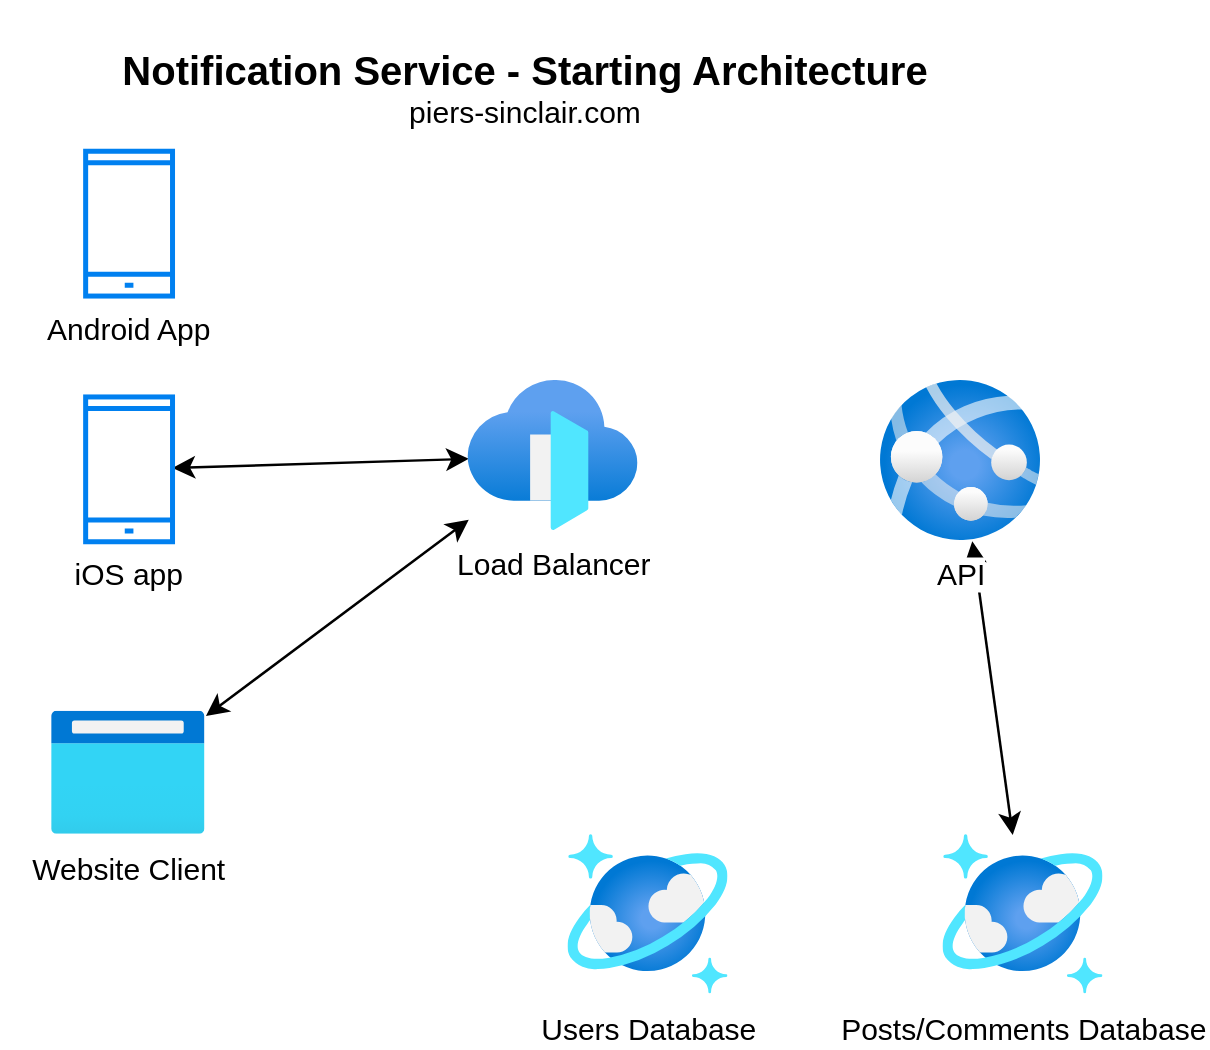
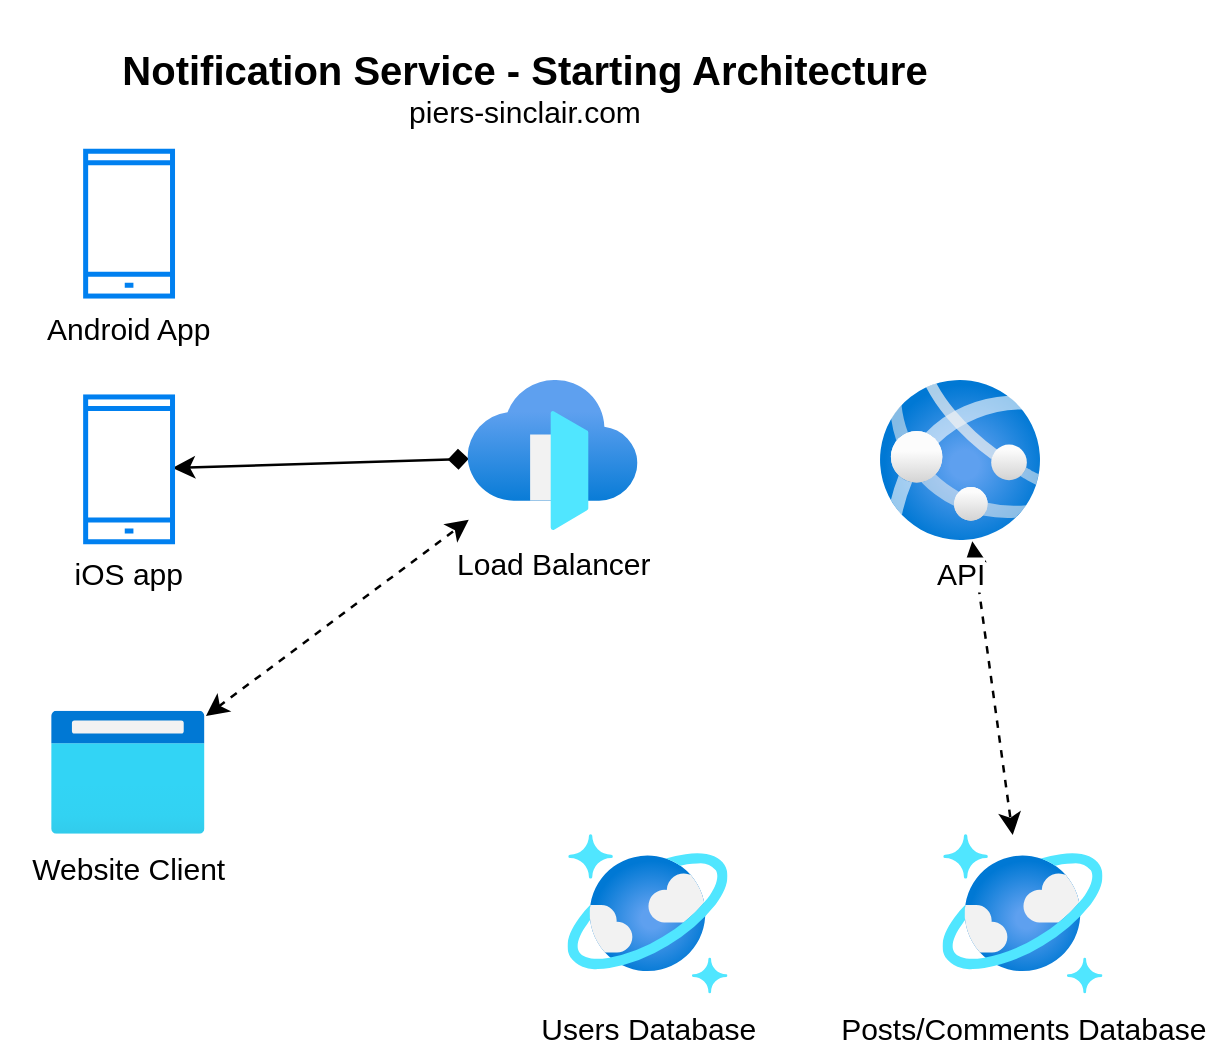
(450, 459) -> (448, 460)
(339, 617) -> (339, 617)
(995, 705) -> (995, 705)
